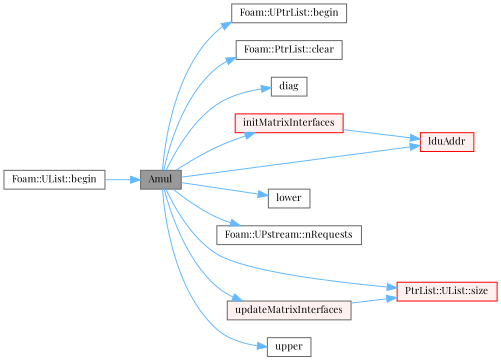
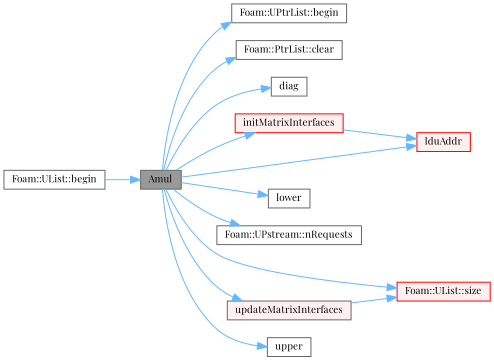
(447, 292) -> (444, 292)
